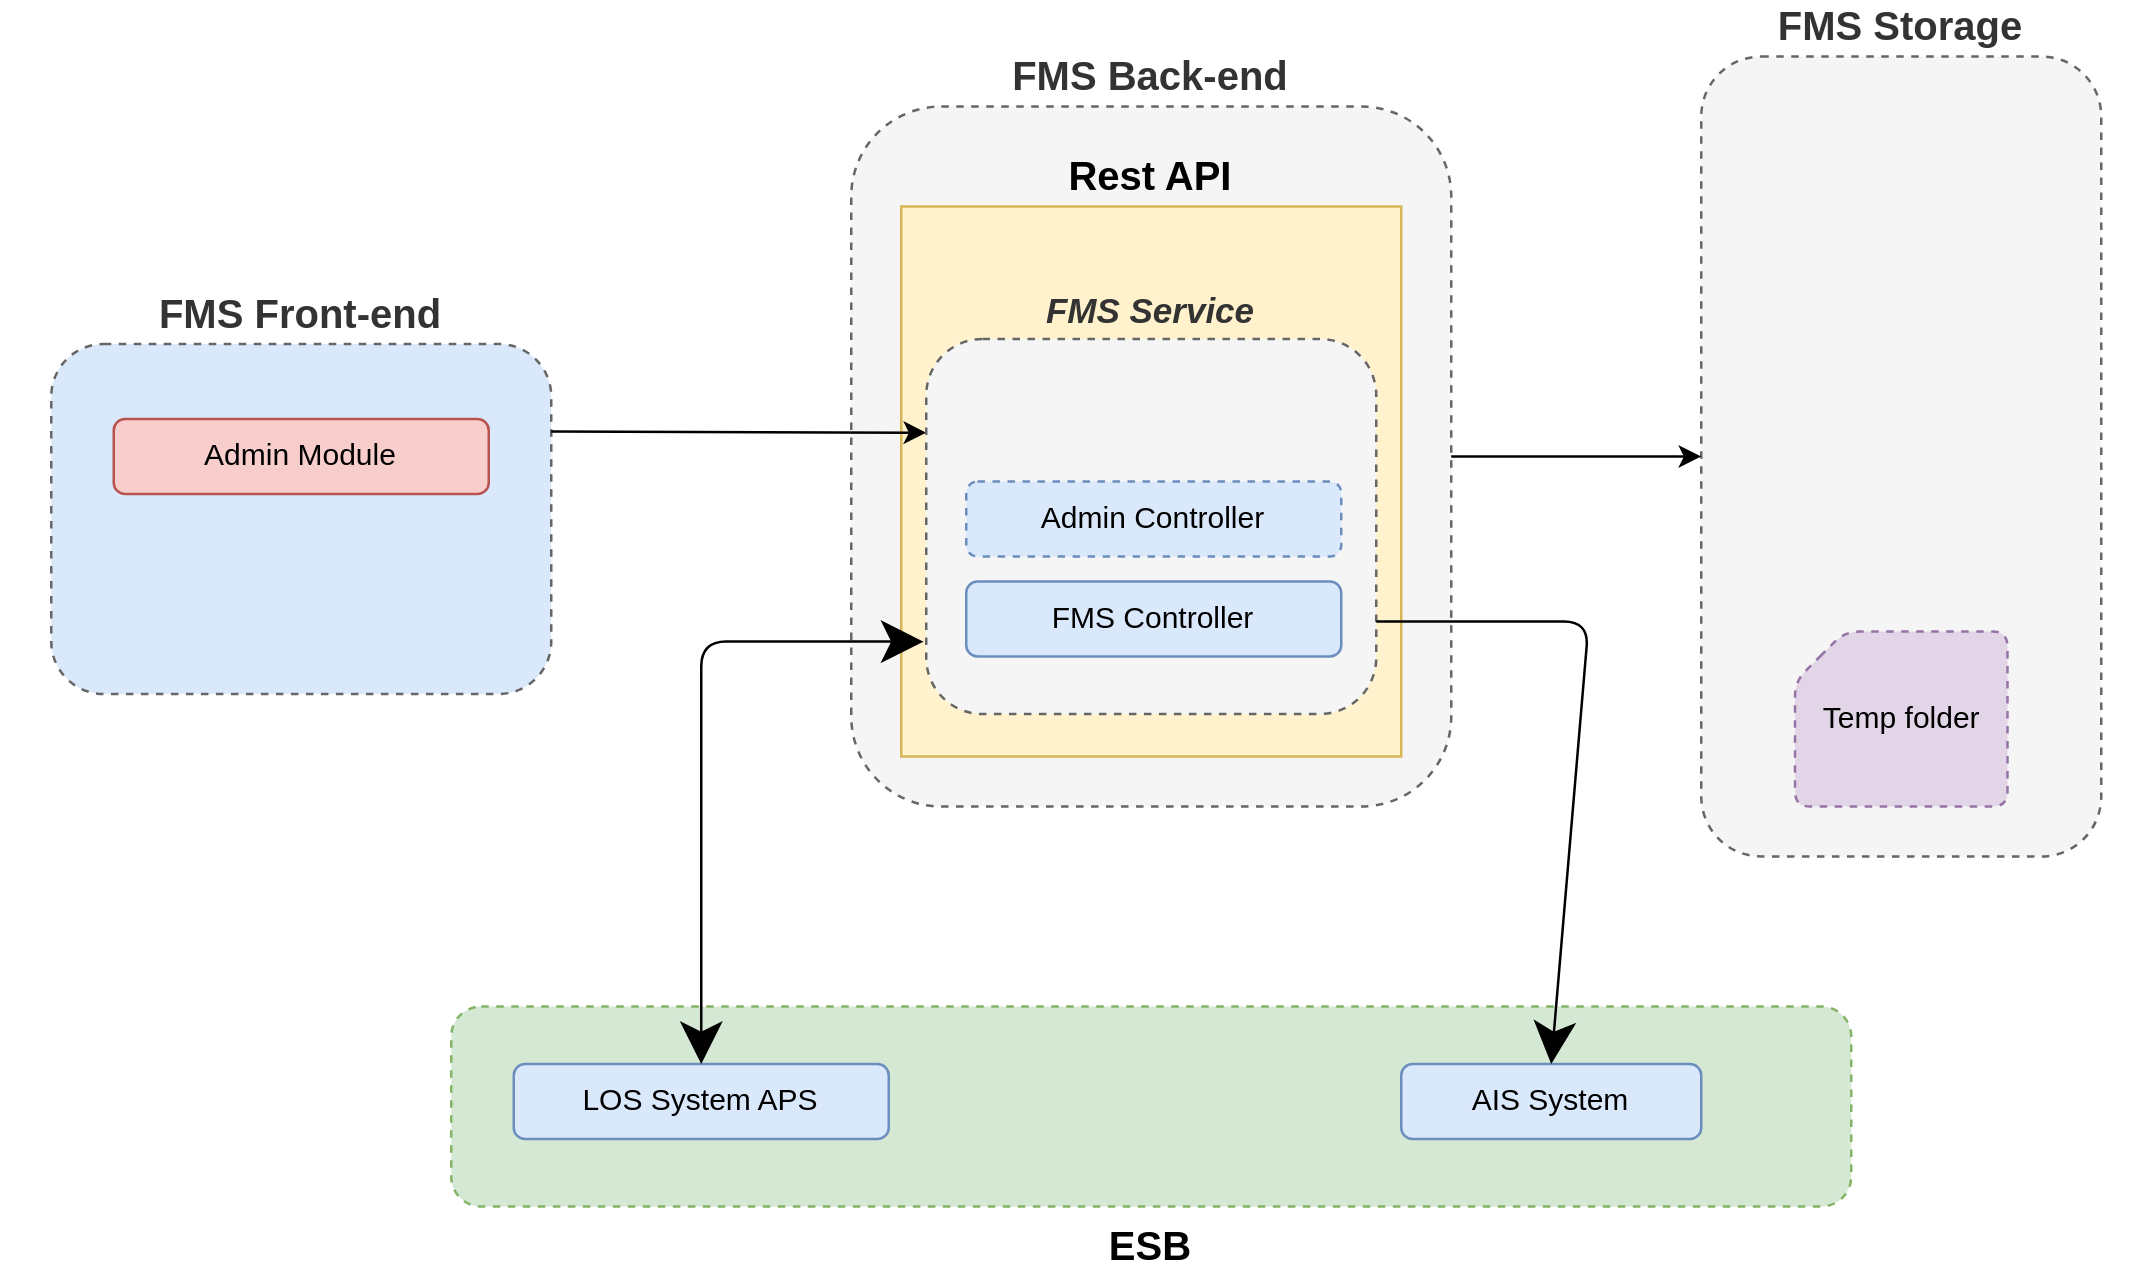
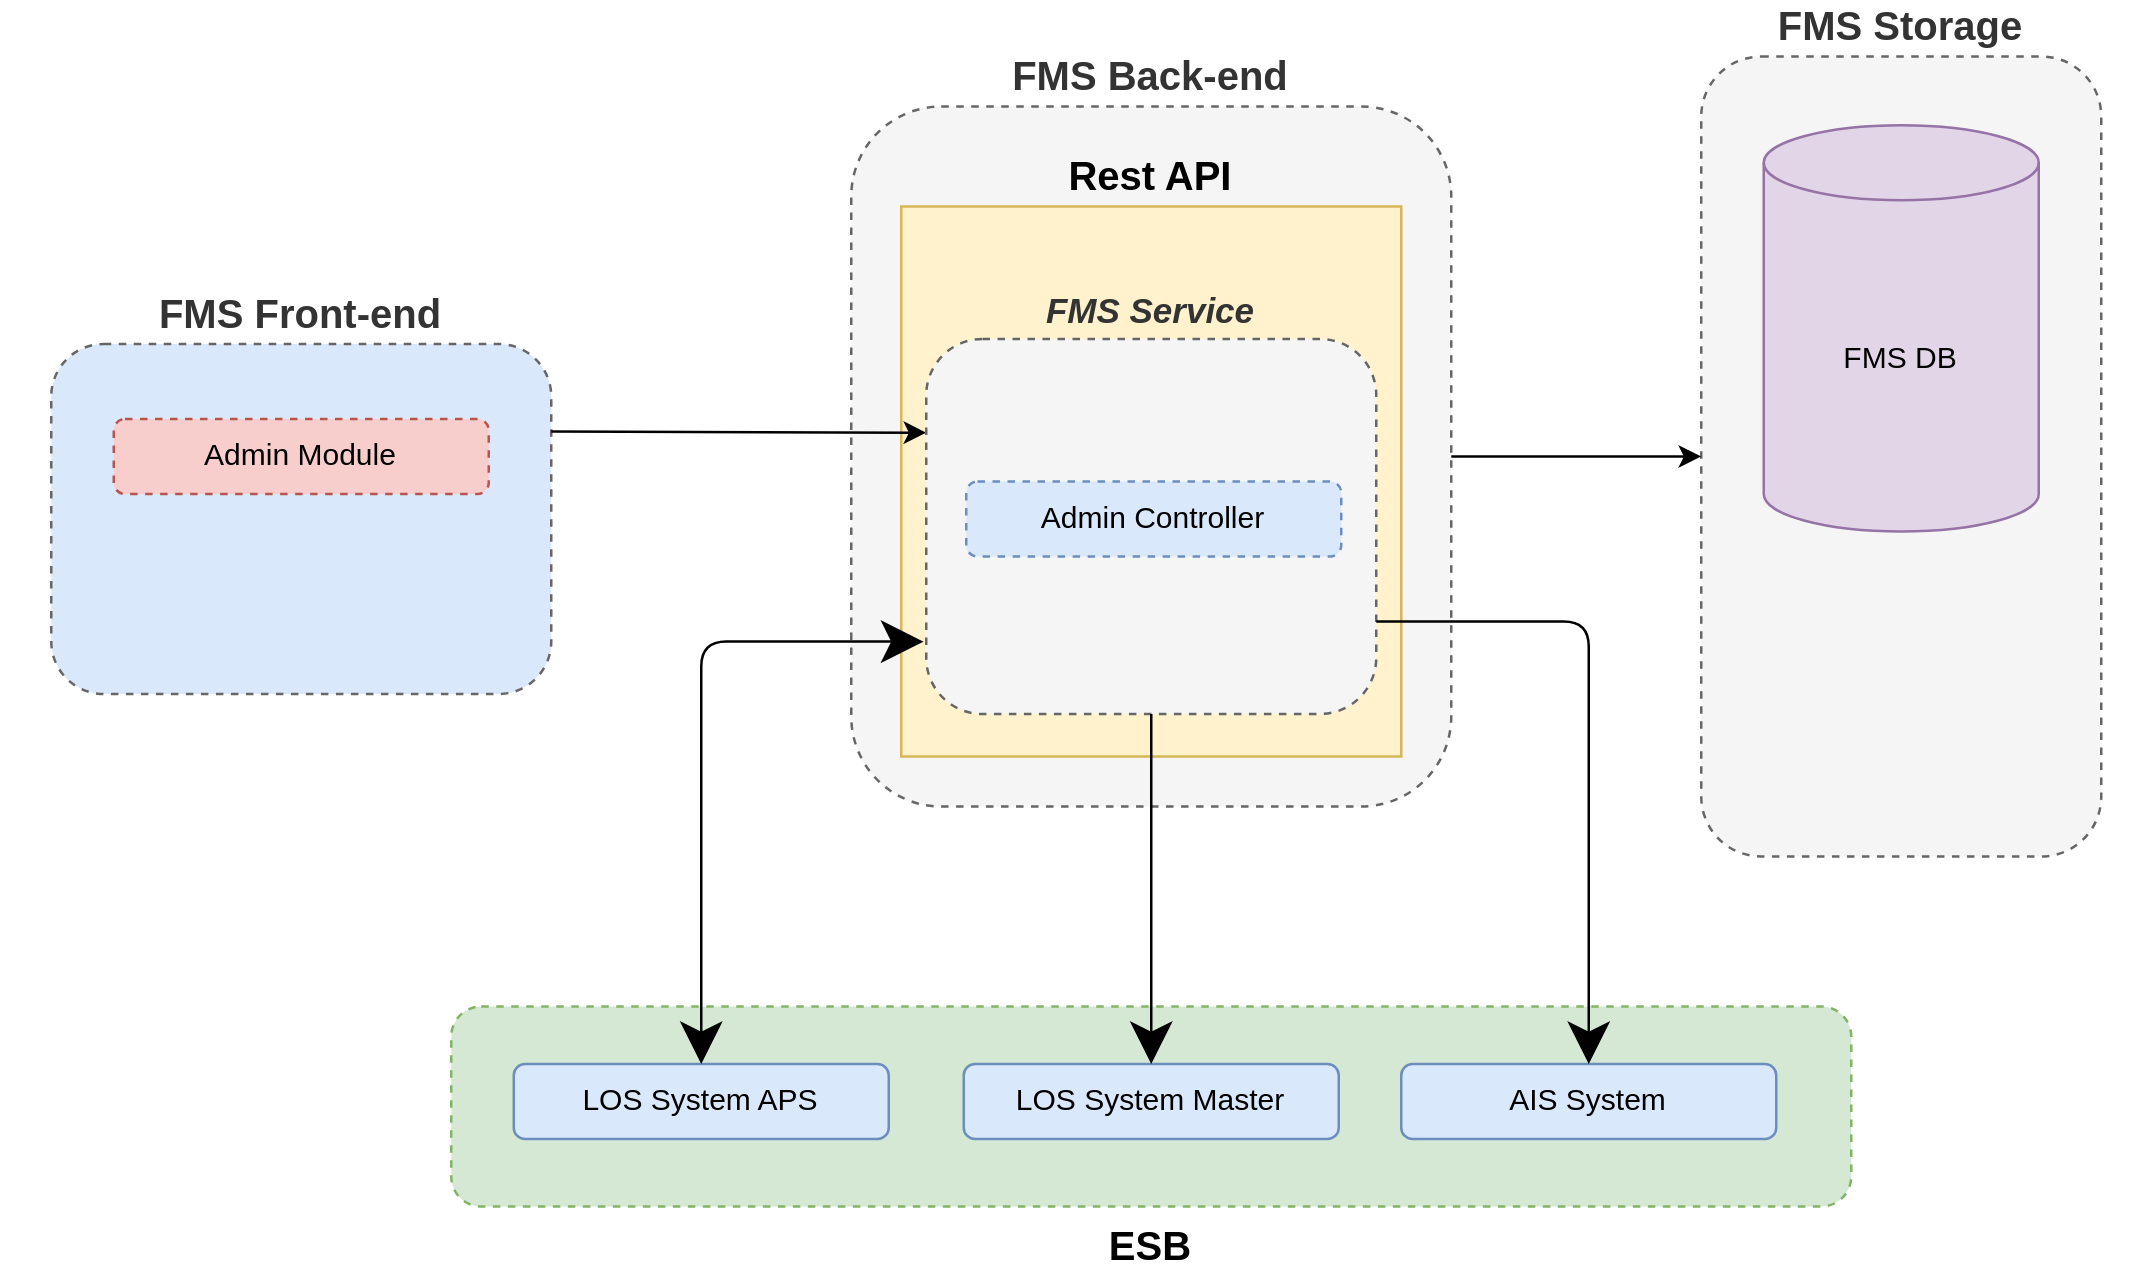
none -> (1901, 328)
(301, 456) -> (301, 456)
(1154, 619) -> none
(1901, 719) -> none
none -> (1151, 873)
none -> (1151, 1101)
(1551, 1101) -> (1589, 1101)
